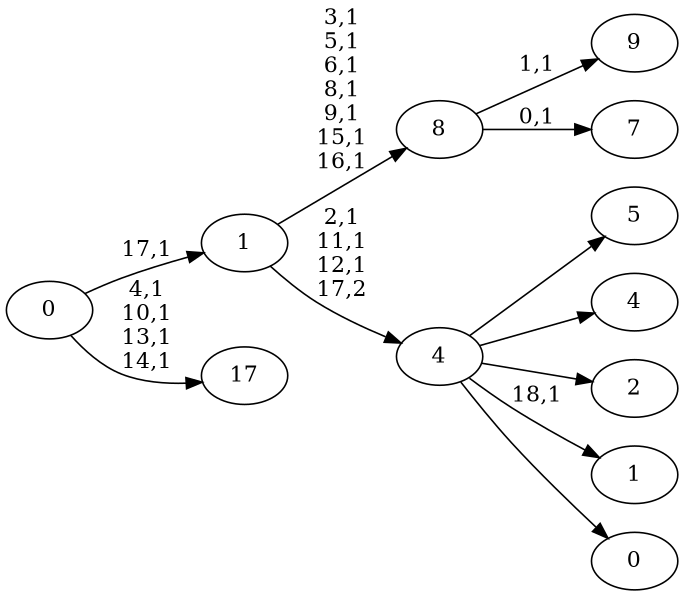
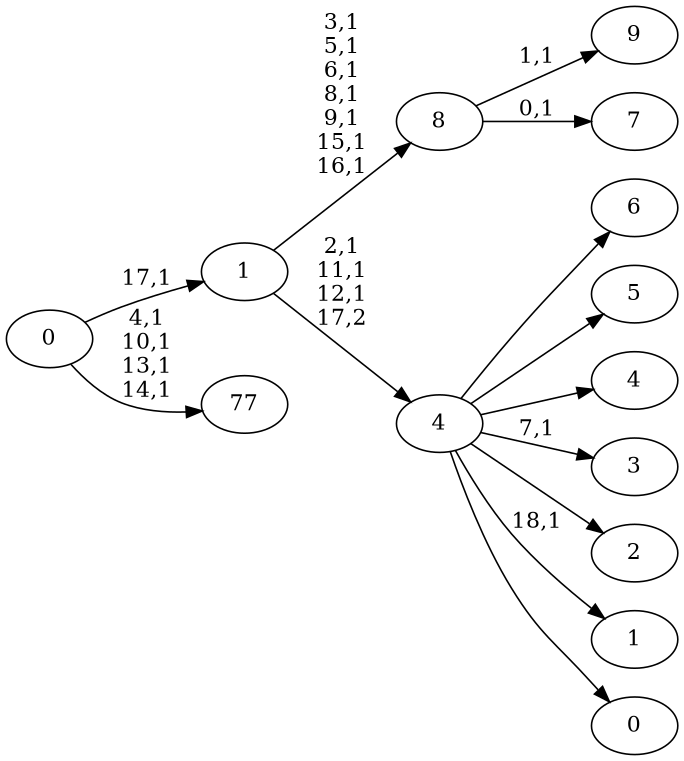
none -> (635, 208)
(245, 376) -> (245, 404)
none -> (635, 467)
